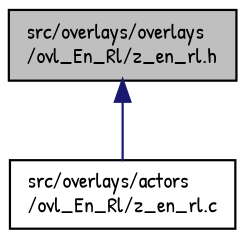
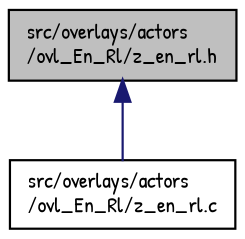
(123, 45) -> (123, 45)
